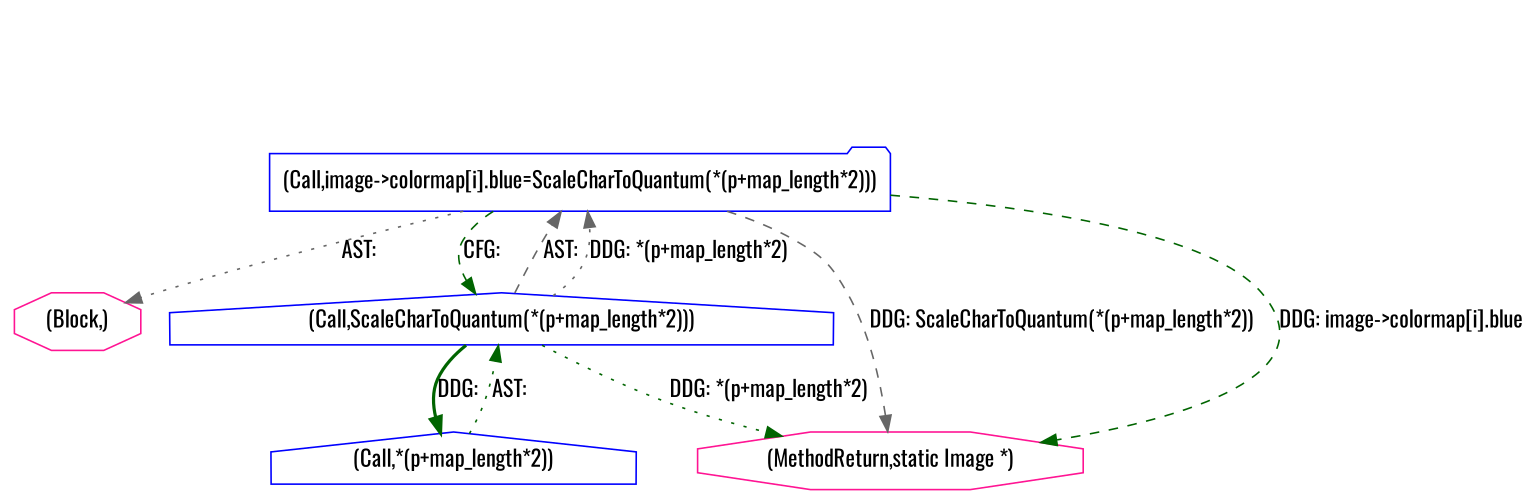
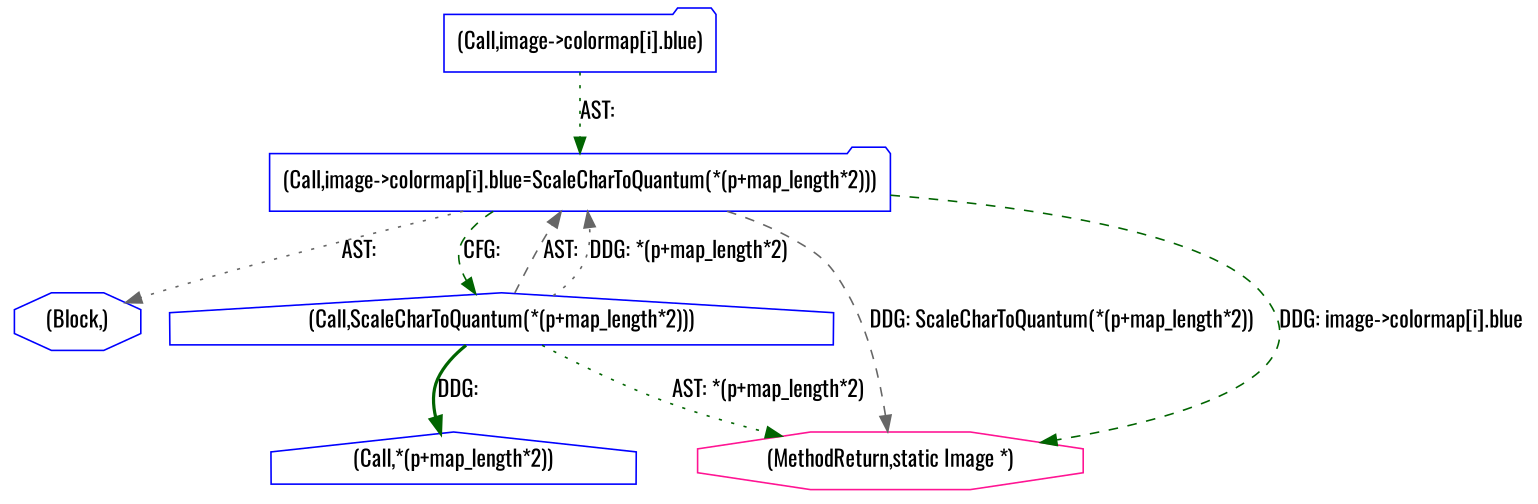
none -> (580, 43)
(78, 322) -> (78, 322)
(769, 391) -> (769, 391)
(486, 399) -> none
